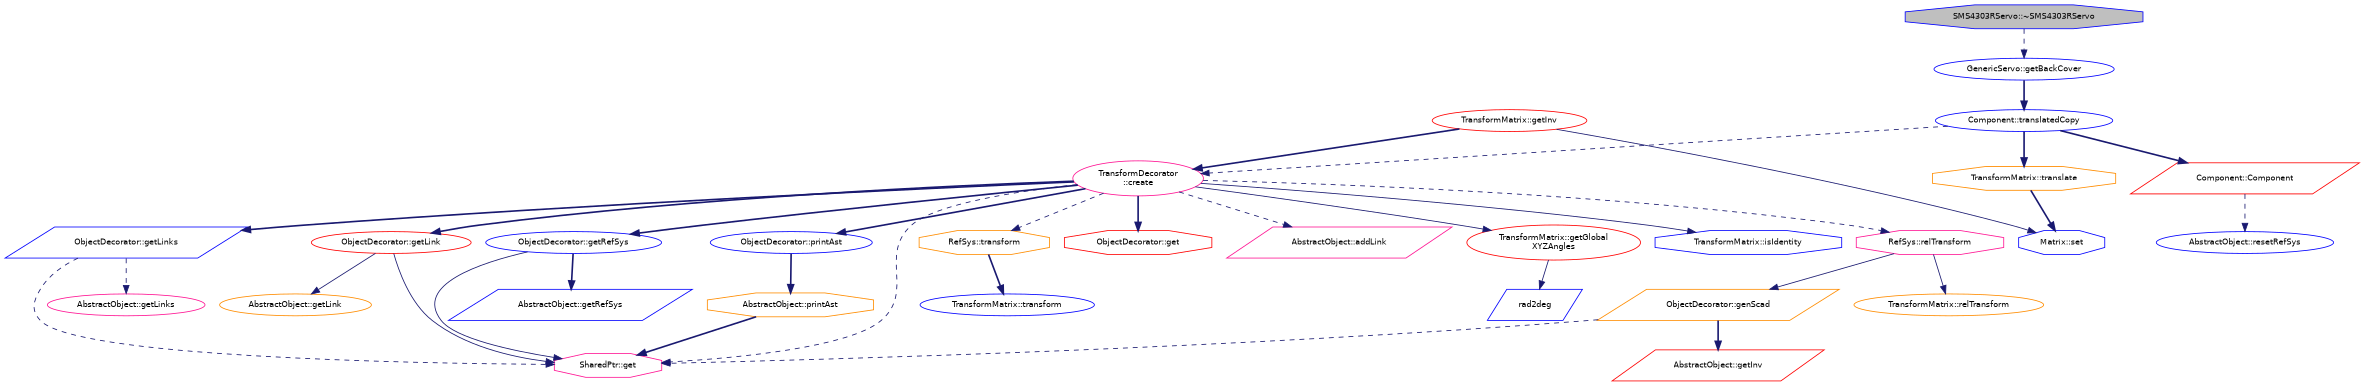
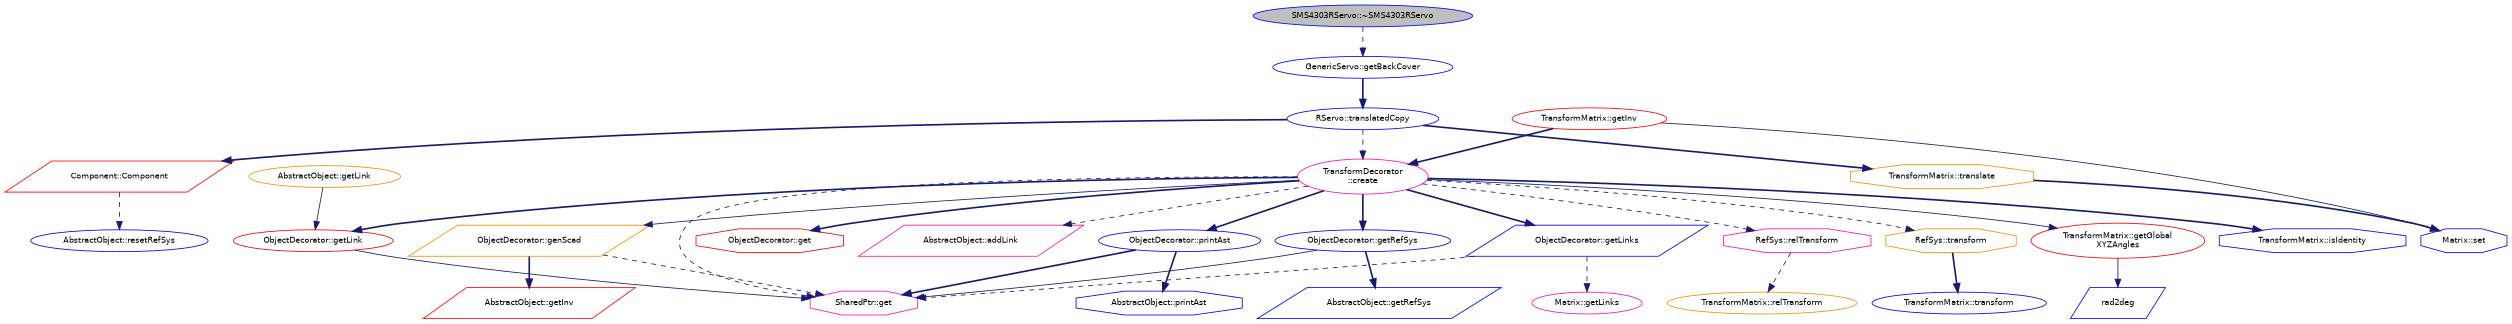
(2024, 17) -> (1363, 16)
(2024, 121) -> (1363, 119)
(1445, 203) -> (1841, 194)
(1836, 270) -> (975, 199)
(1938, 270) -> (1782, 269)
(347, 271) -> (320, 205)
(126, 305) -> (1587, 303)
(790, 305) -> (1159, 303)
(701, 335) -> (1023, 272)
